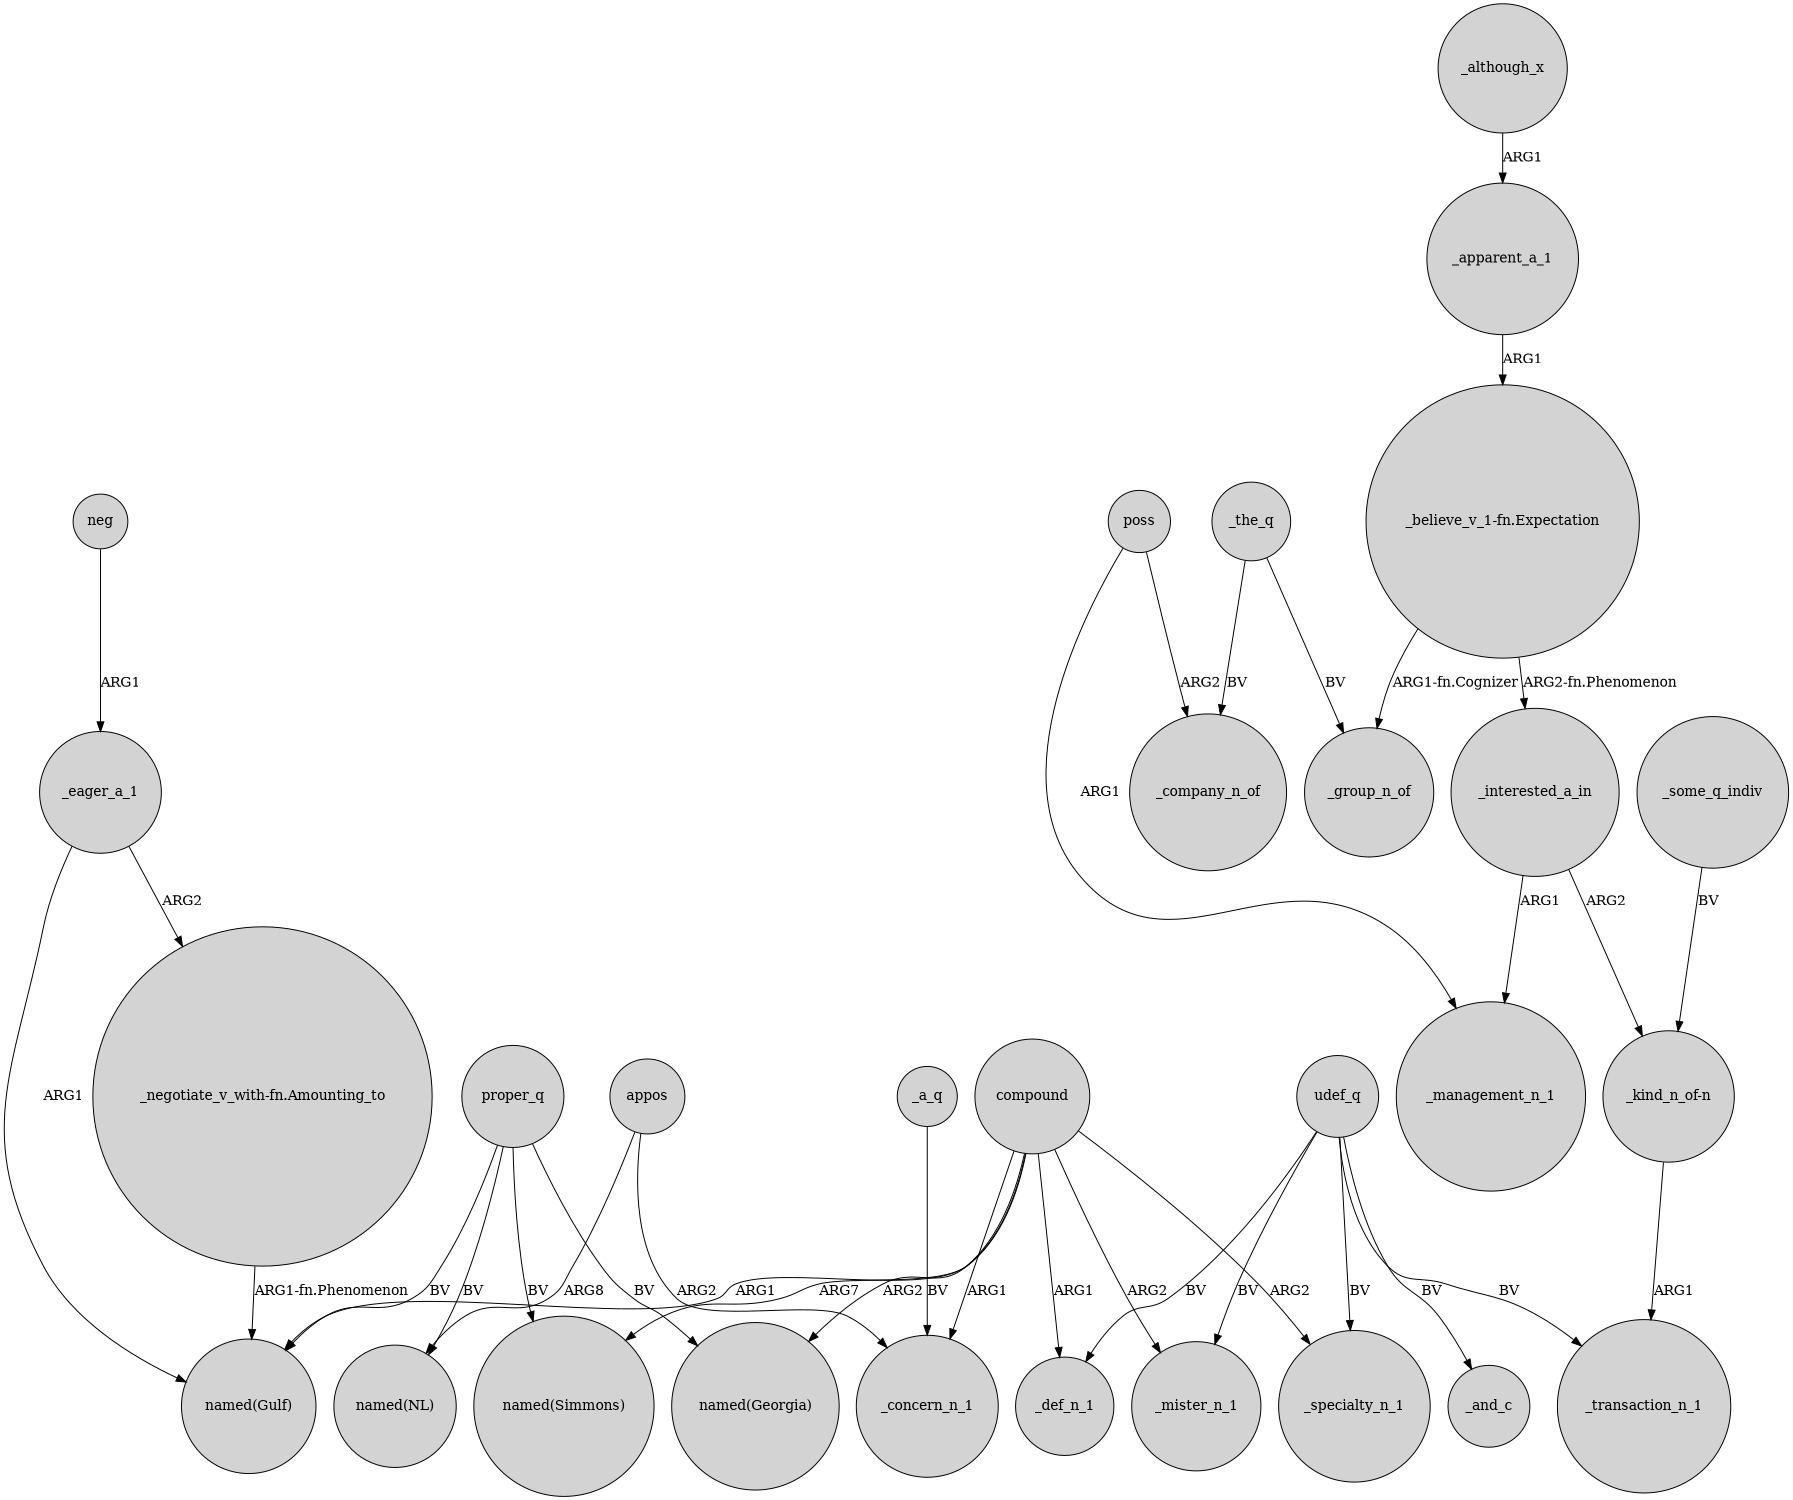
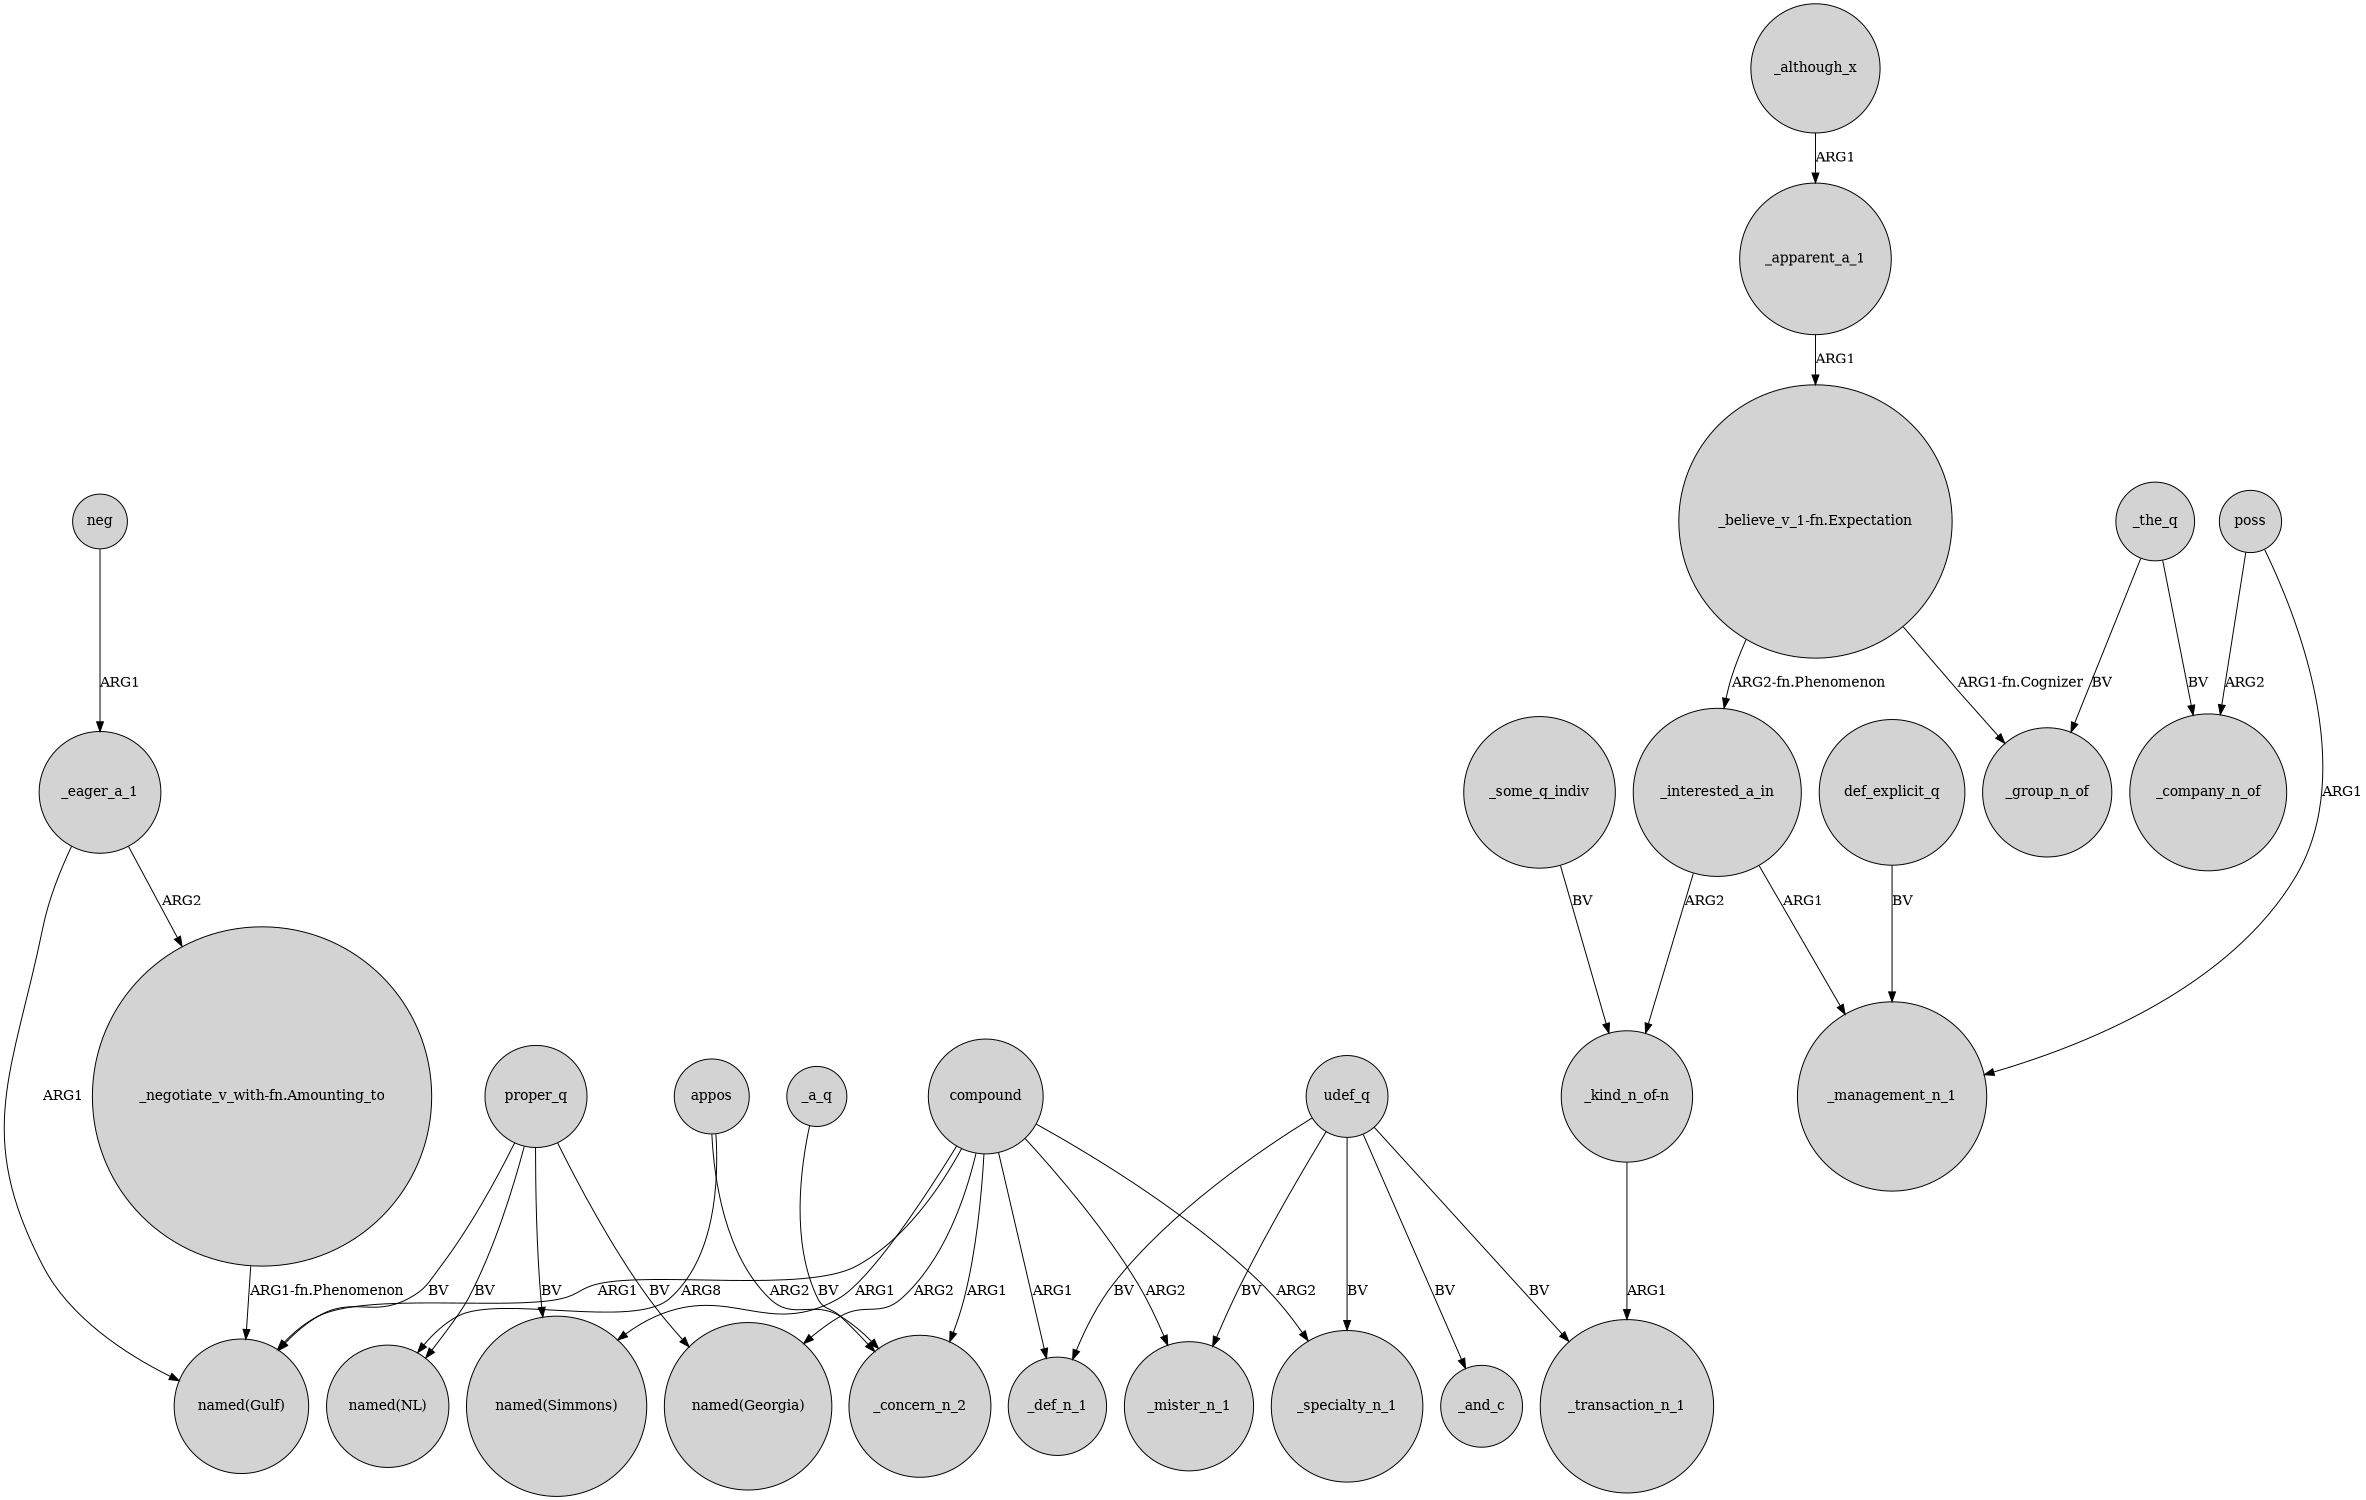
none -> (1892, 792)
(839, 1291) -> (875, 1291)
(927, 1406) -> (920, 1406)
